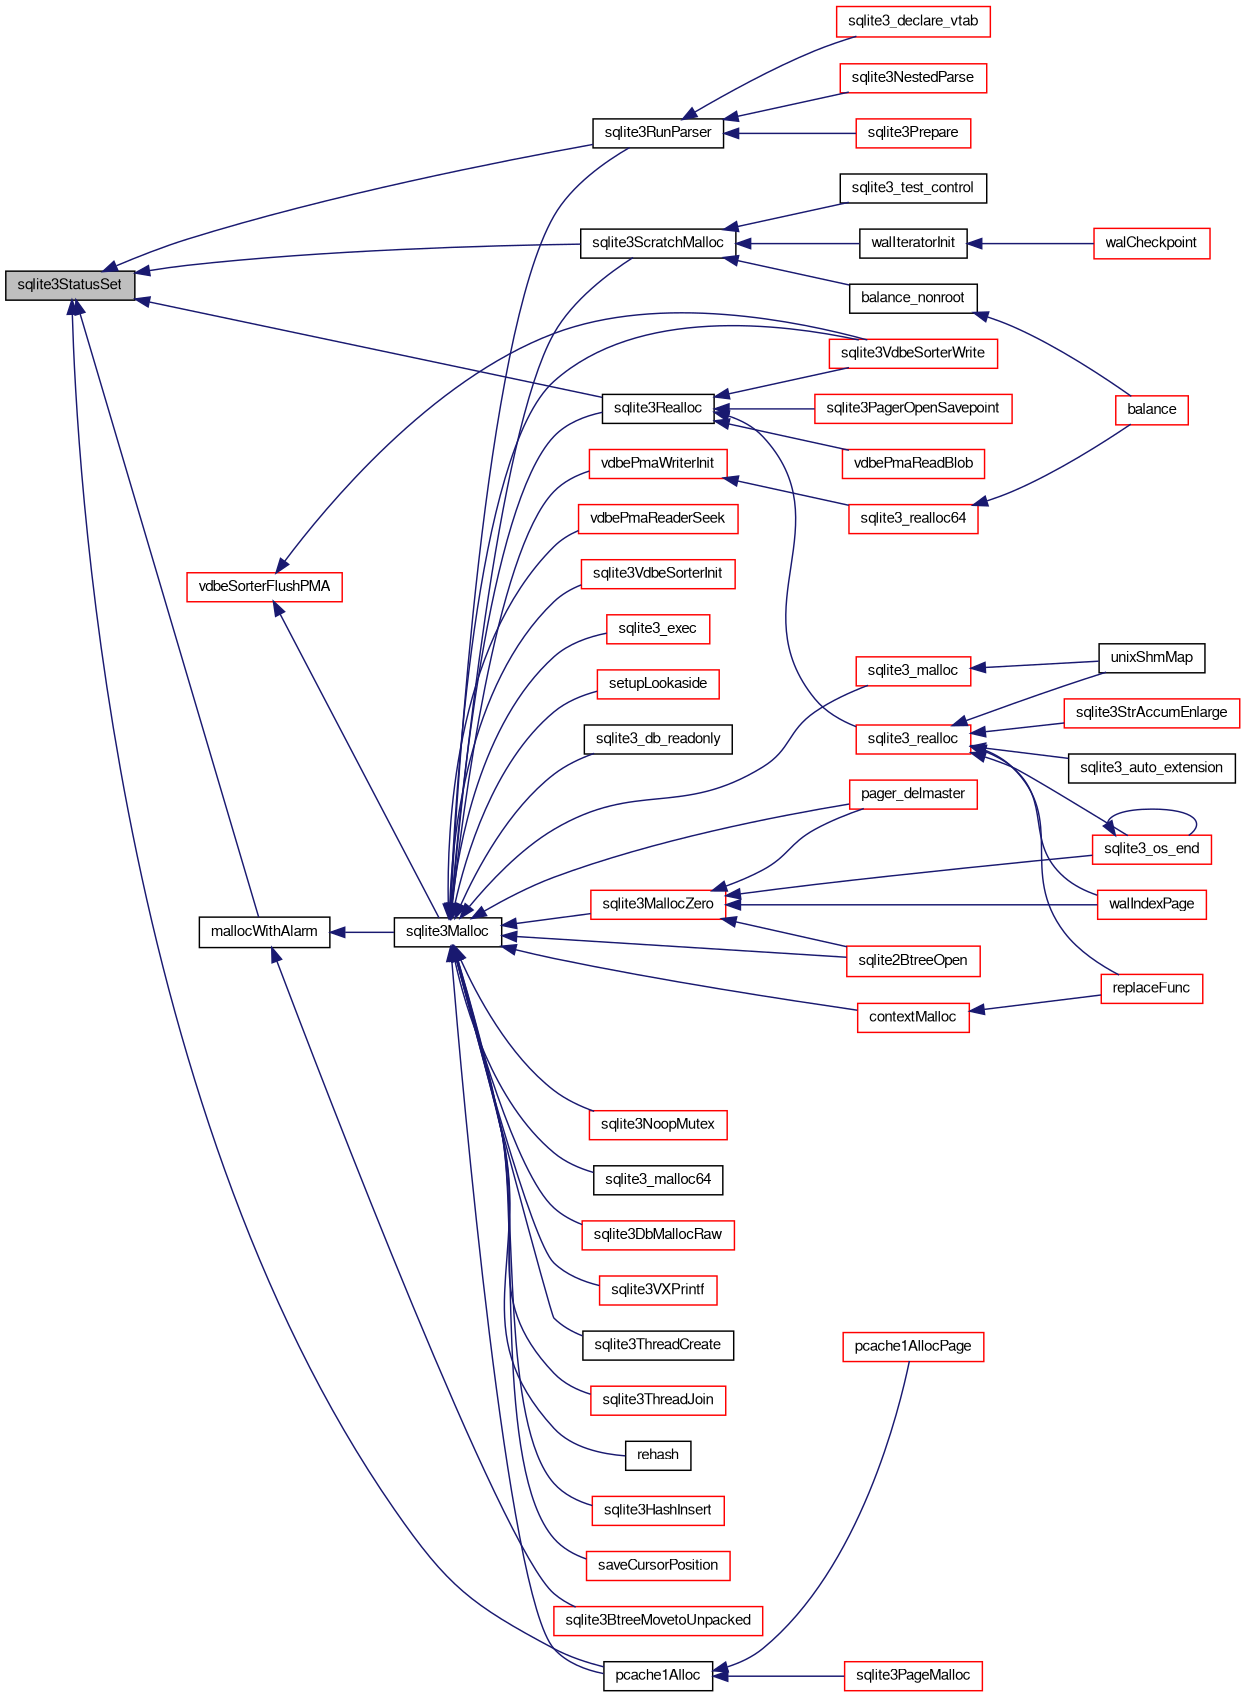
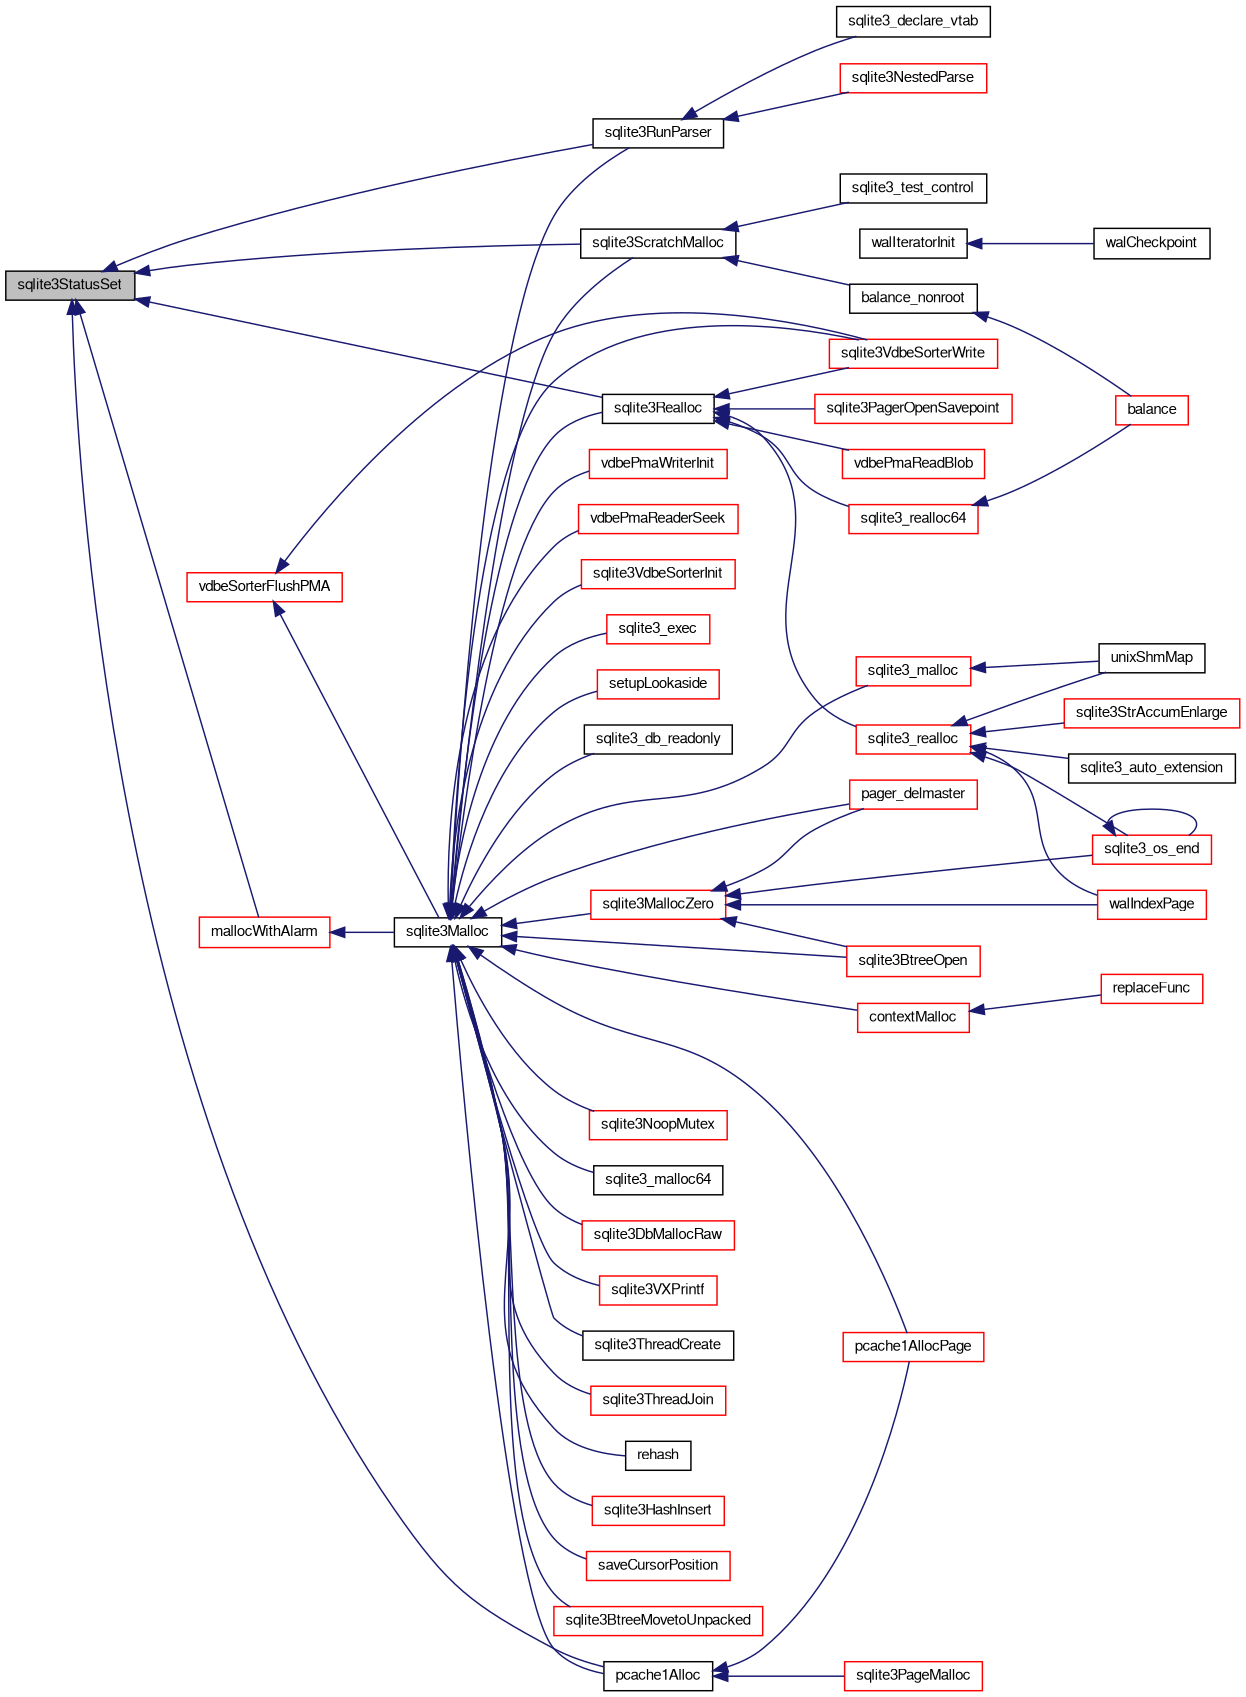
(914, 22) -> (914, 22)
(914, 133) -> none
(805, 244) -> none
(1152, 244) -> (1152, 244)
(782, 491) -> (797, 476)
(1043, 874) -> none
(265, 932) -> (265, 932)
(914, 961) -> (914, 961)
none -> (747, 1085)
(408, 1295) -> (509, 1289)
